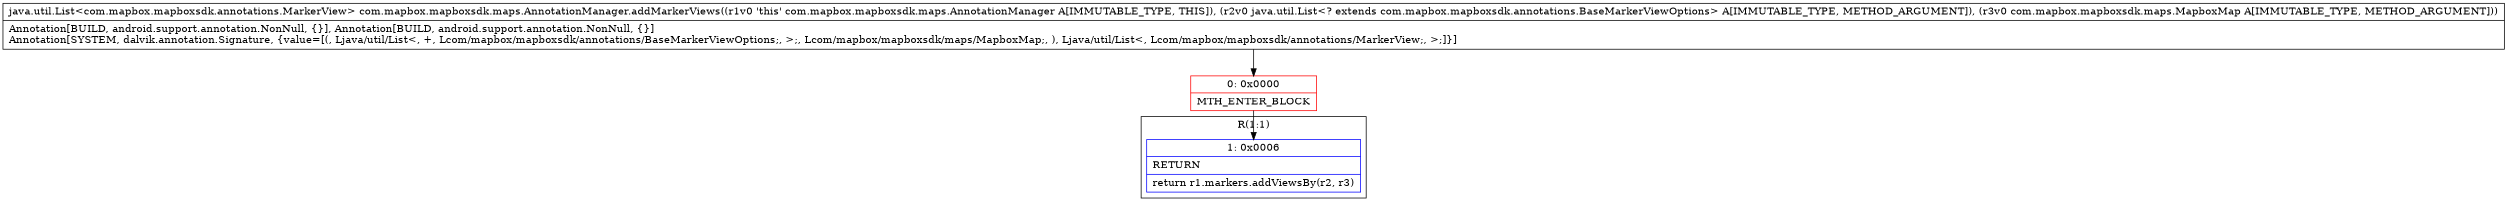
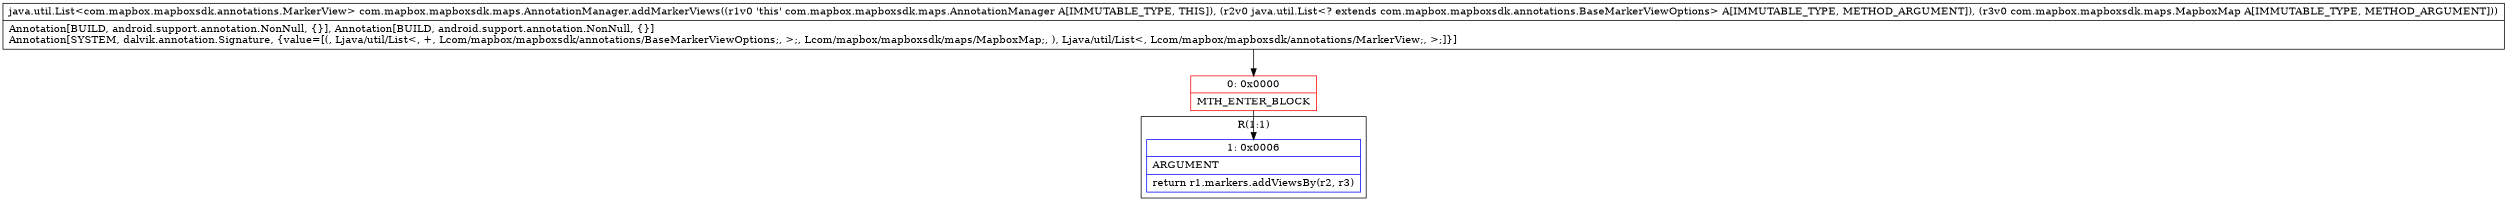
(1177, 165) -> (1186, 165)
